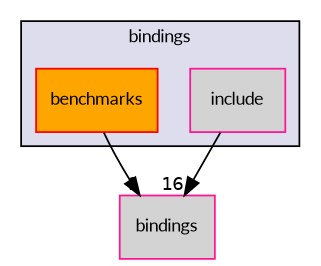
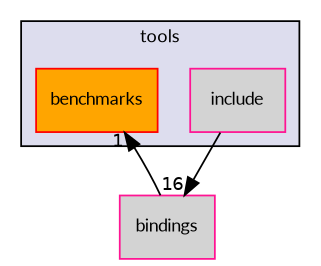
(160, 38) -> (160, 38)
(116, 157) -> (148, 171)
